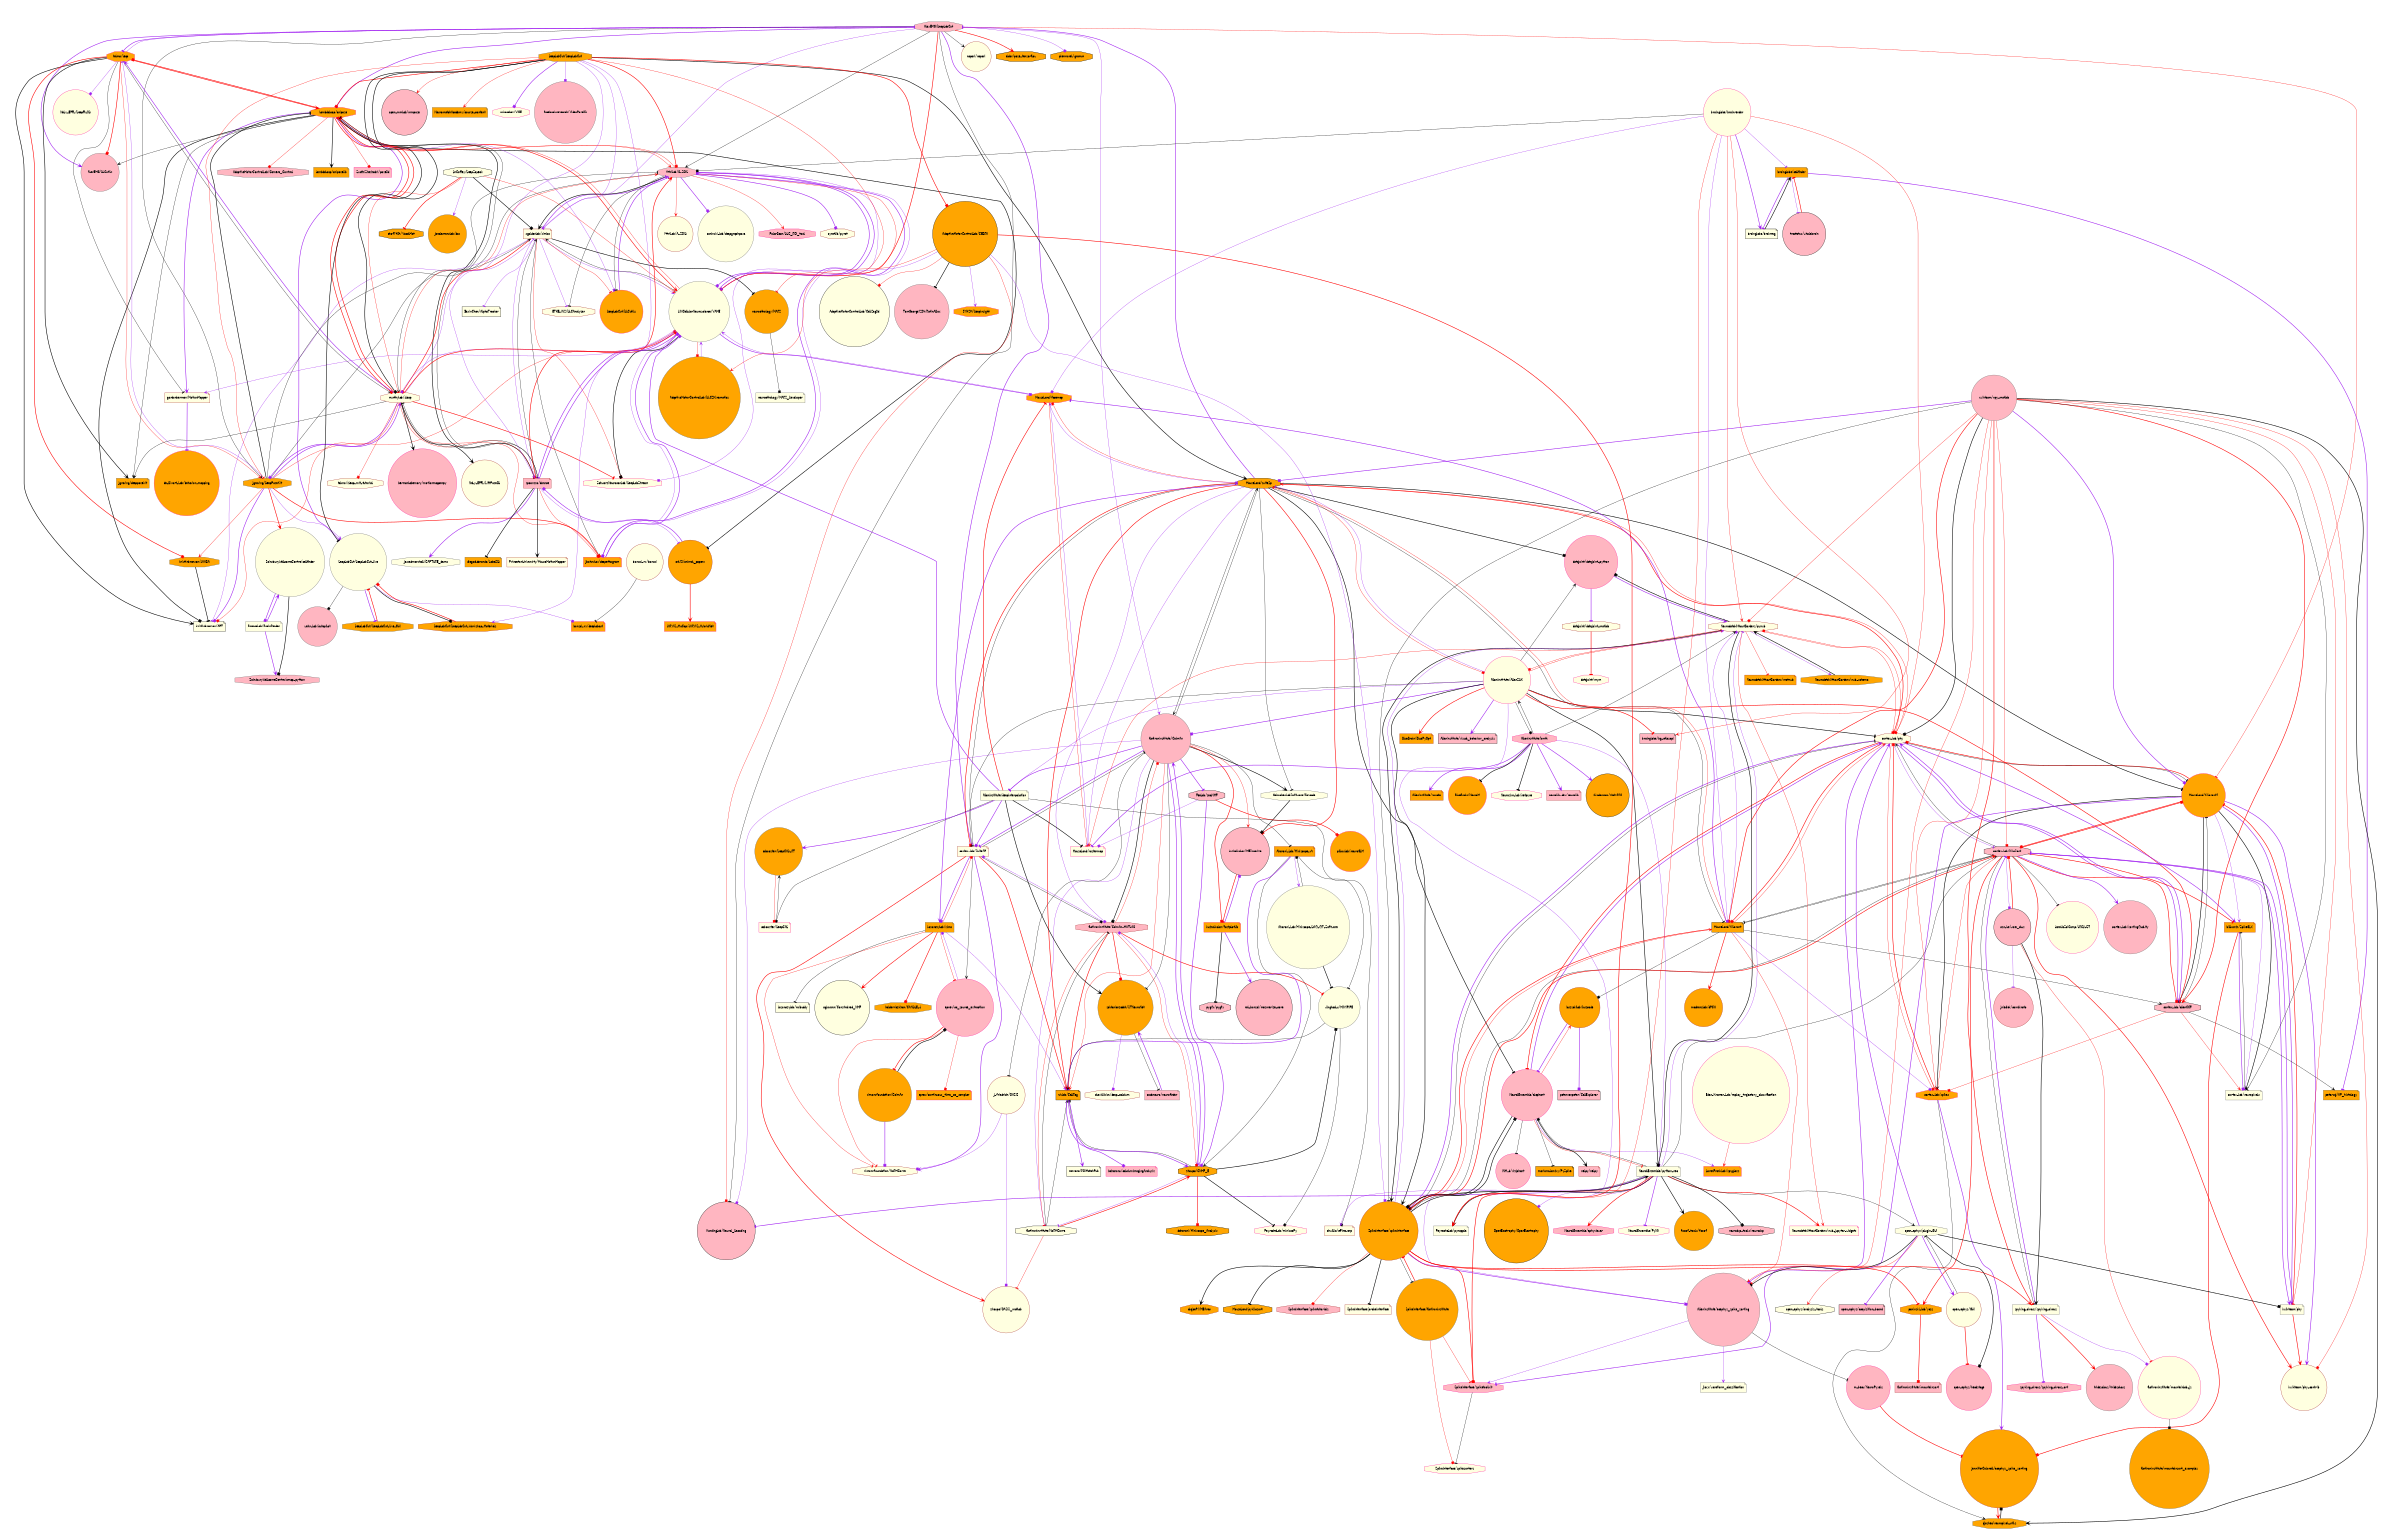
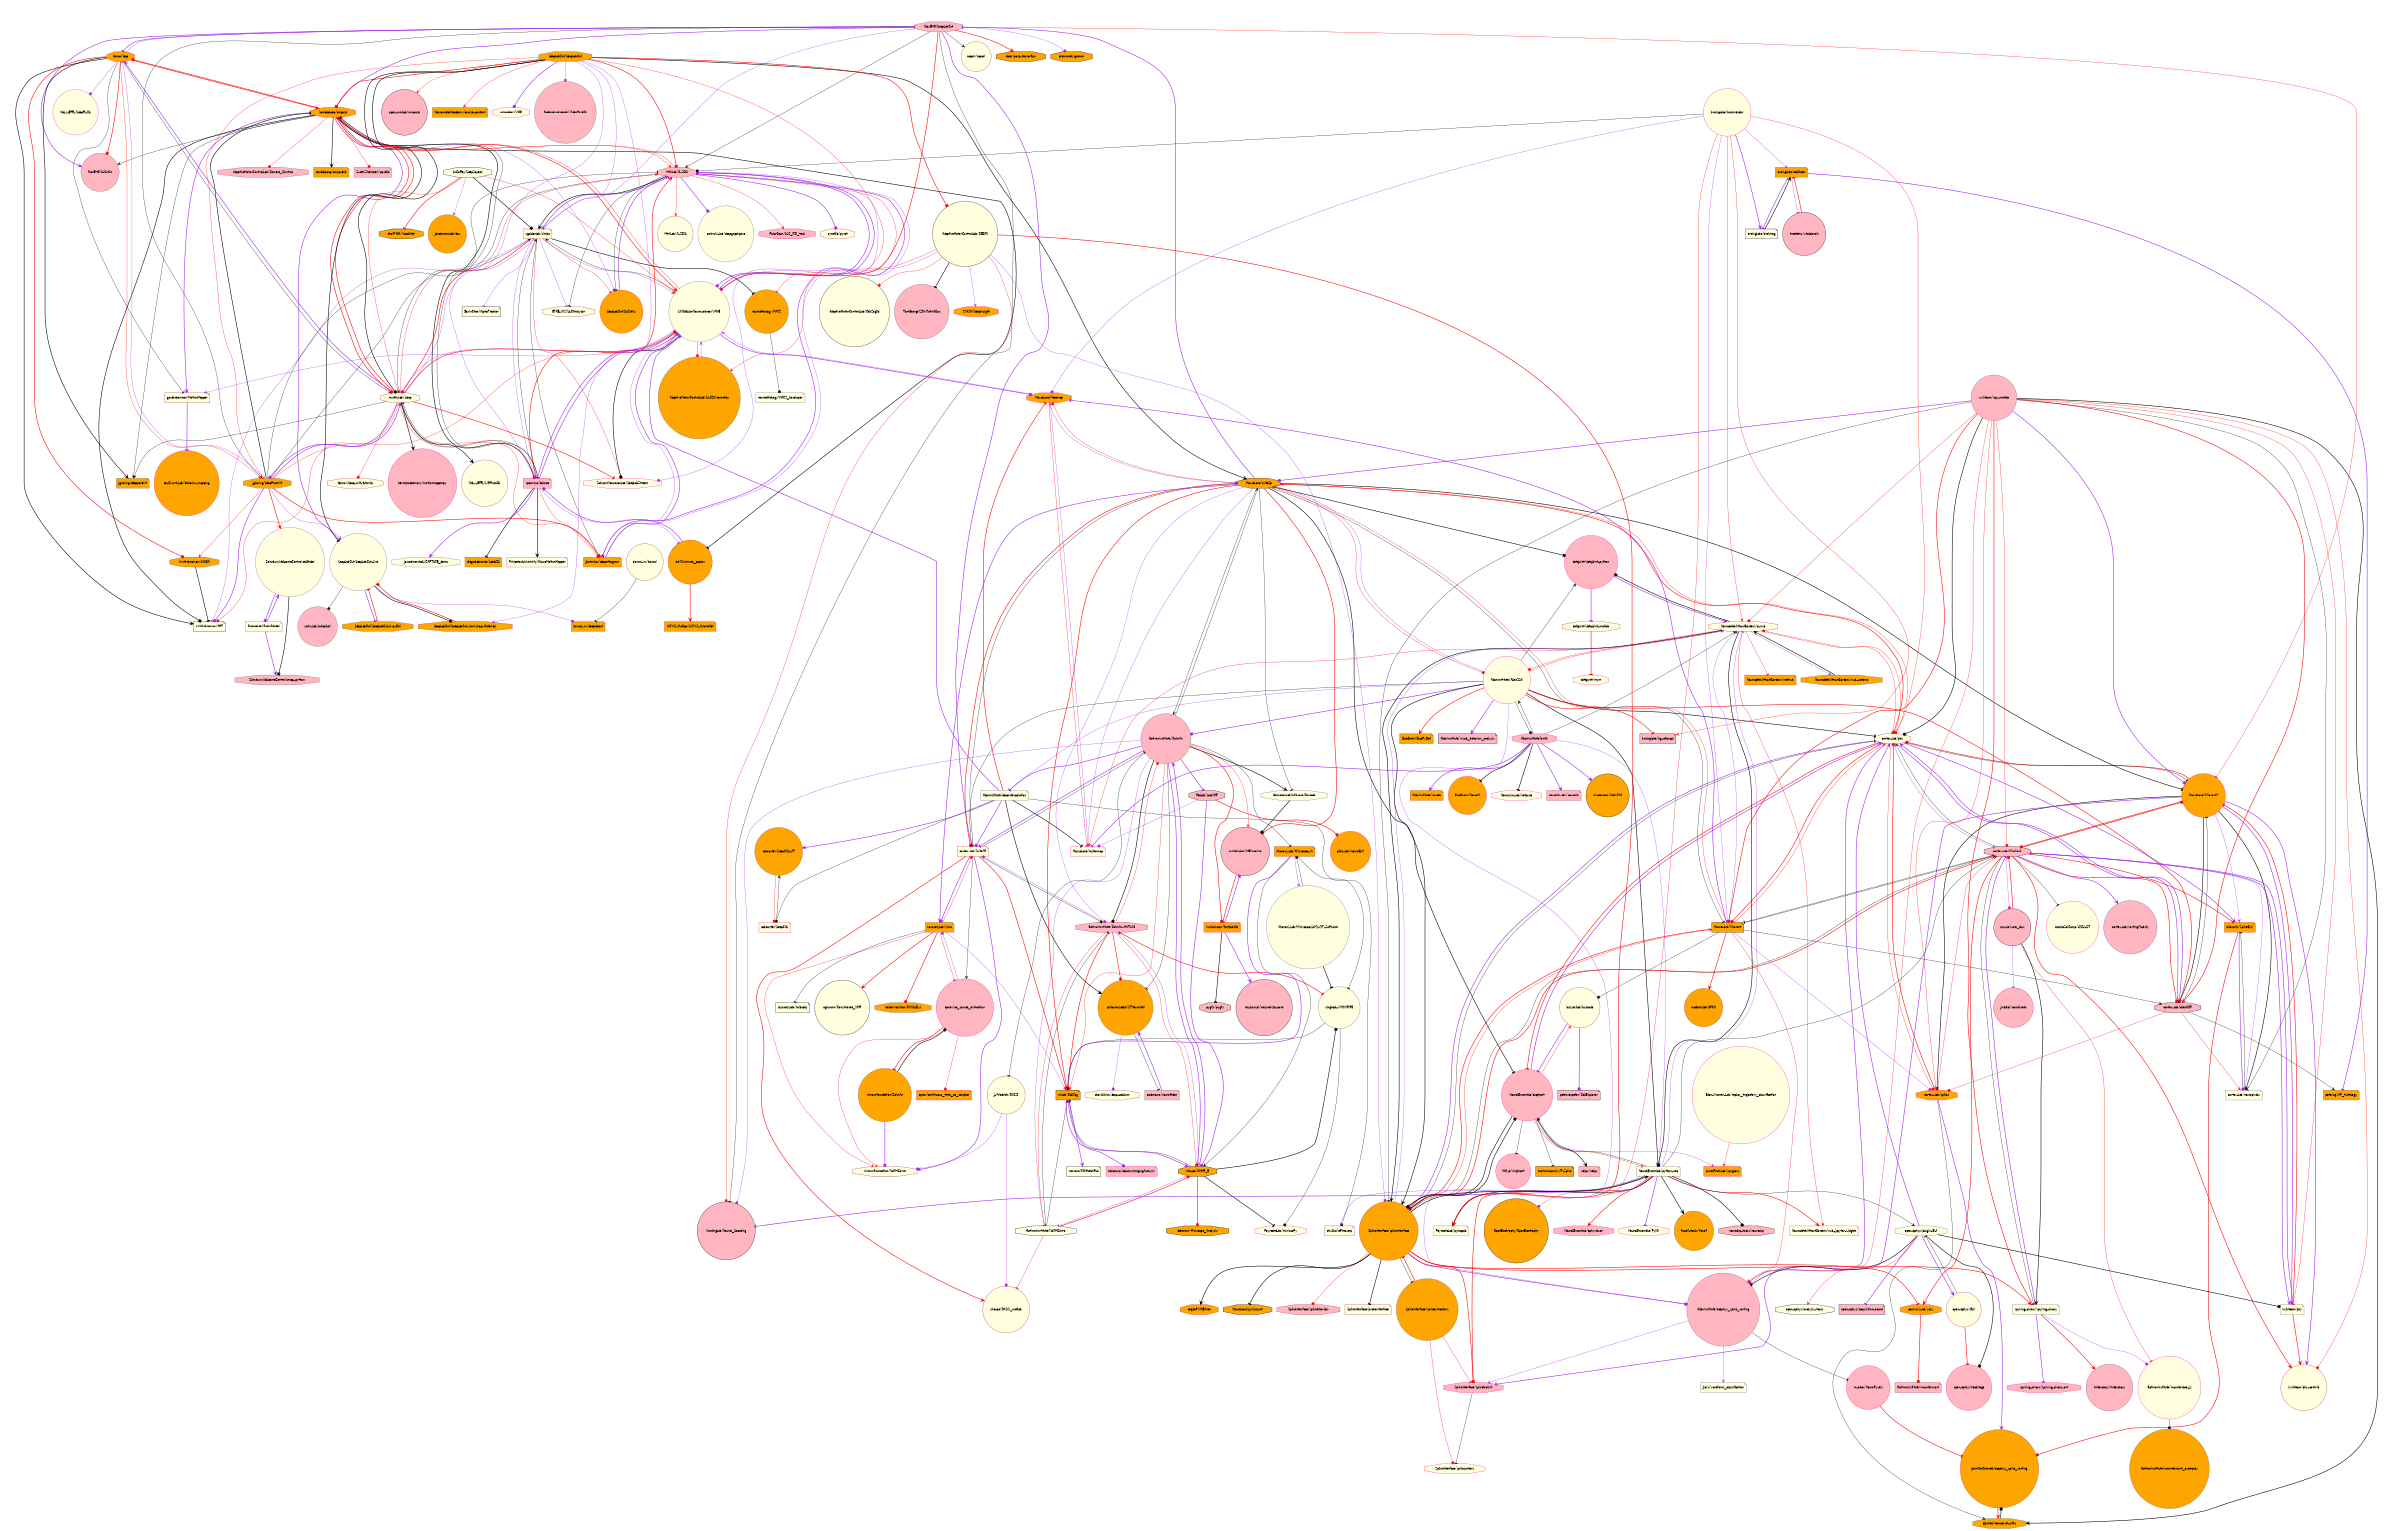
(965, 234) -> (965, 234)
(1100, 311) -> none
(1580, 1008) -> (1580, 1008)
(1427, 1310) -> (1427, 1310)
